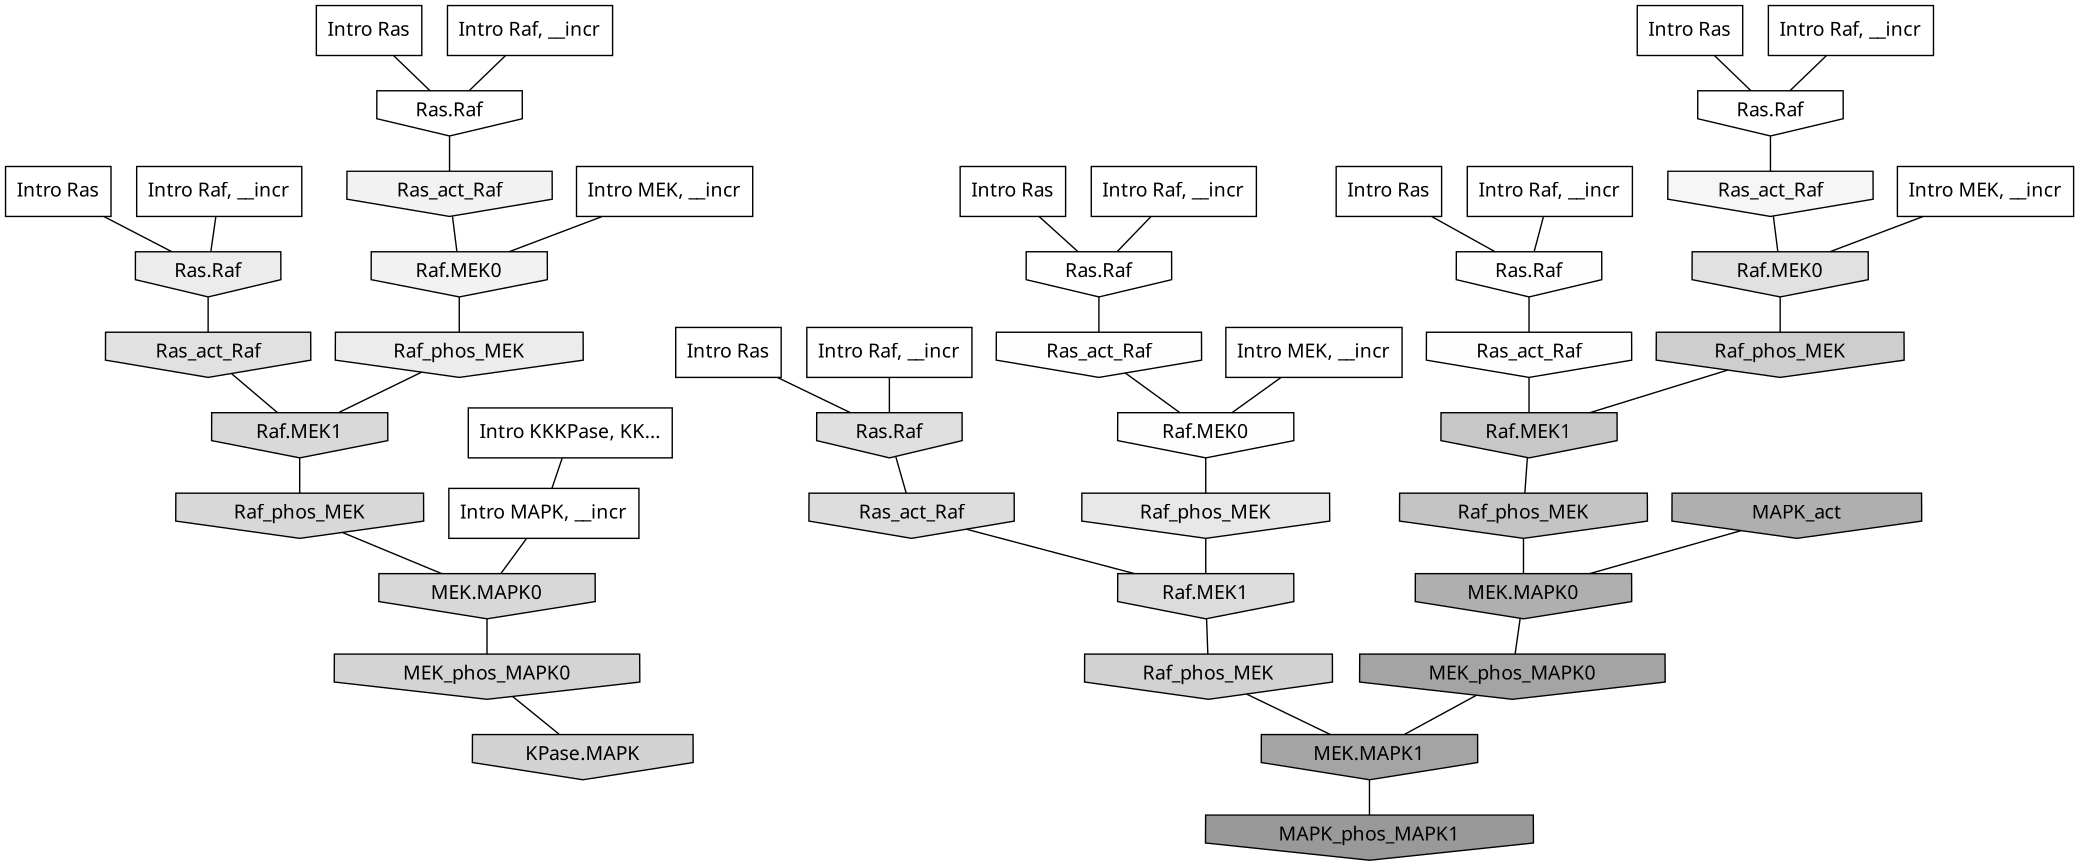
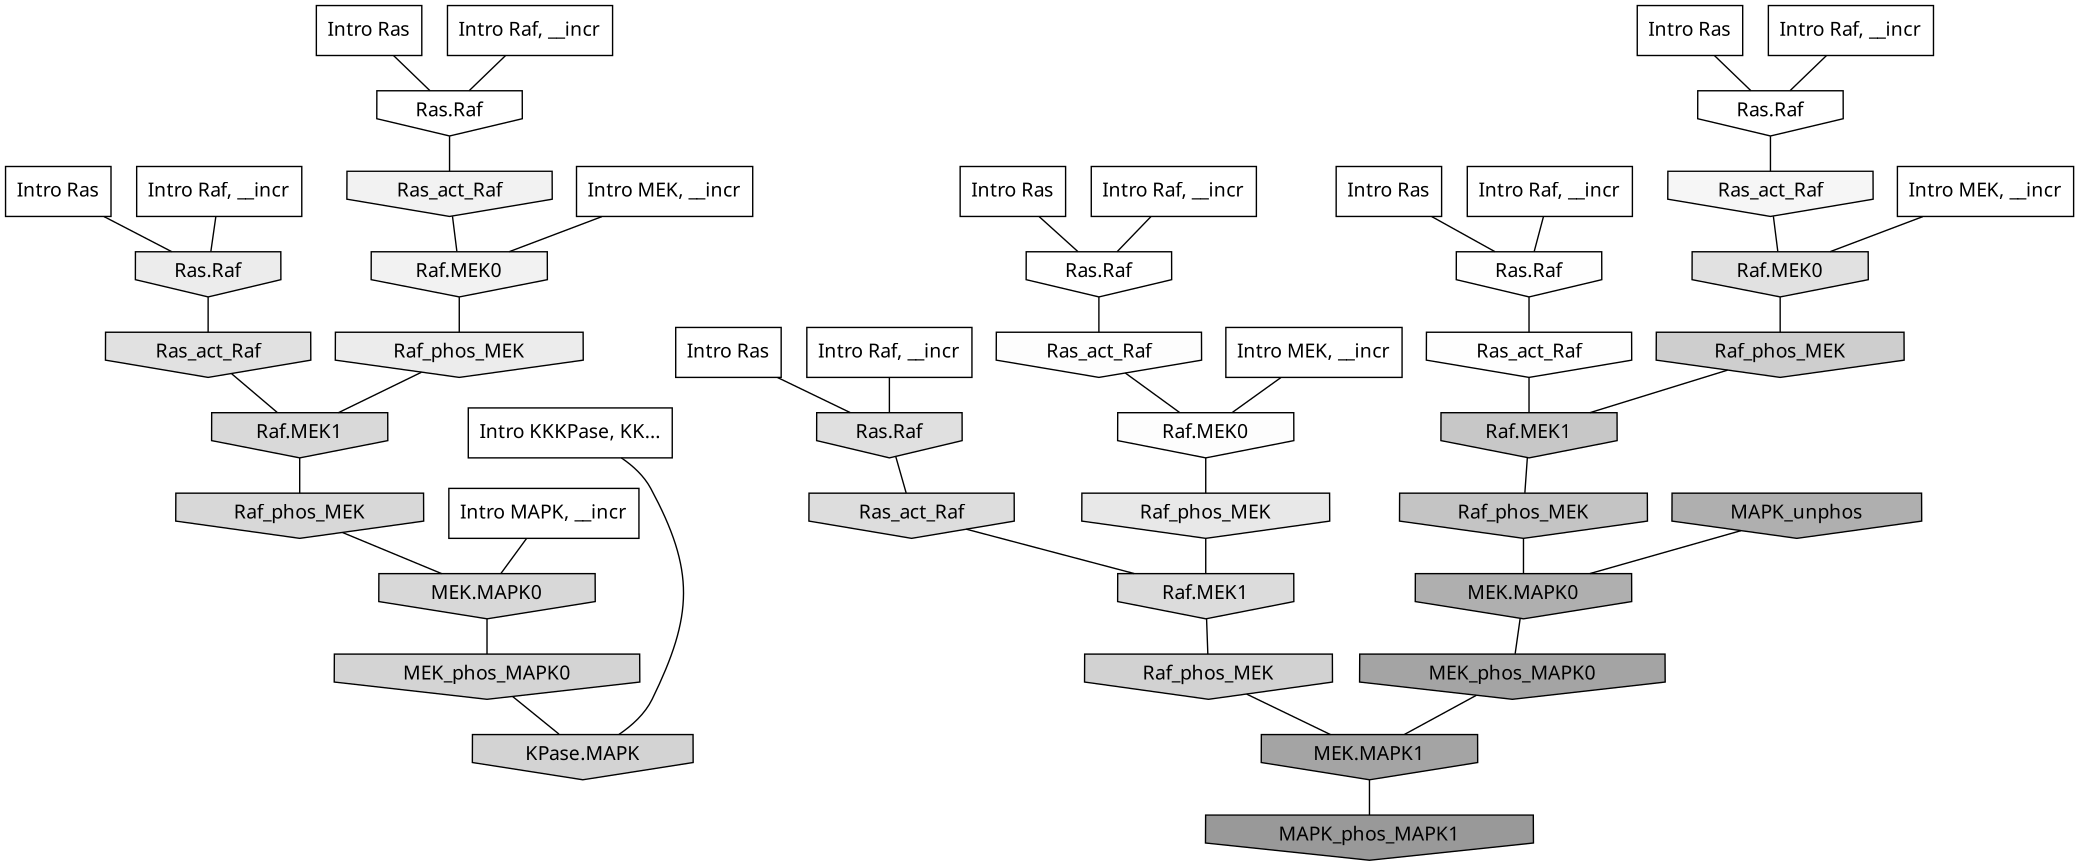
(557, 473) -> (683, 597)
(1797, 513) -> (1797, 513)
